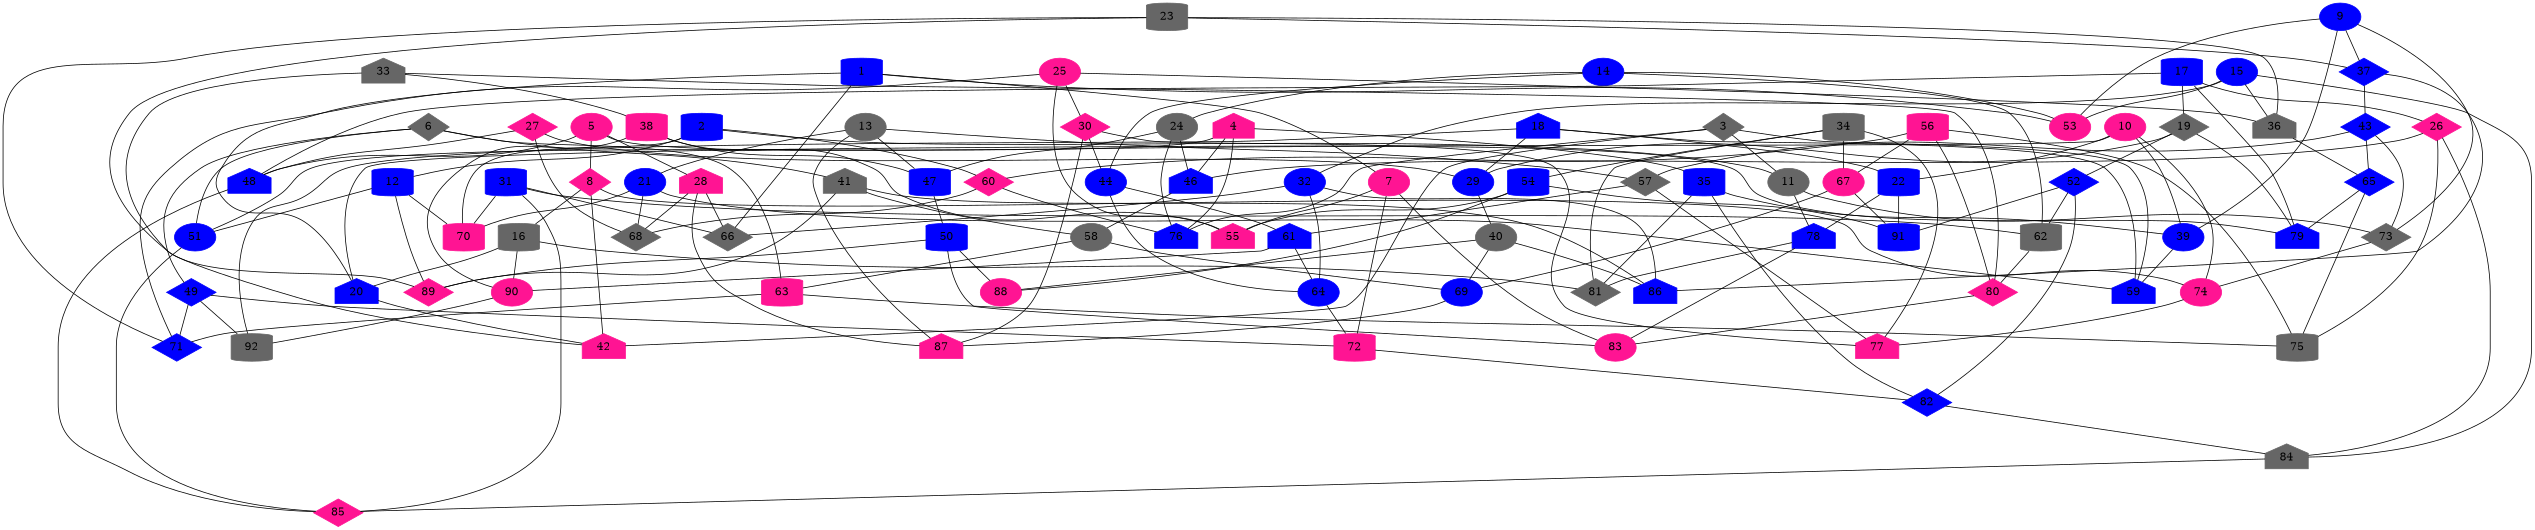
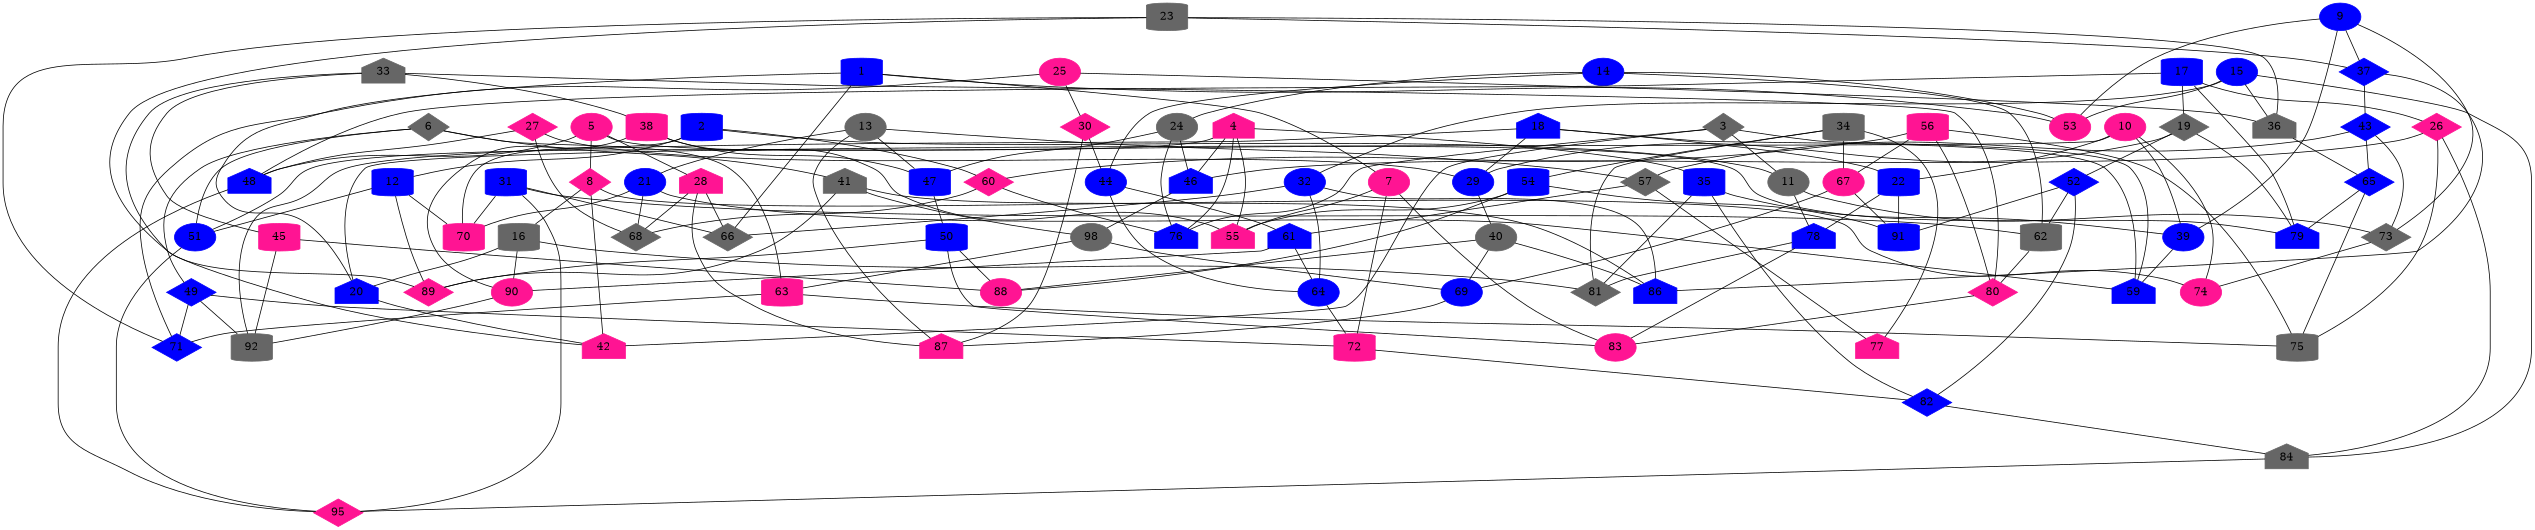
(1564, 181) -> none
(1080, 197) -> (1246, 182)
none -> (279, 237)
(1091, 237) -> (1091, 237)
(2042, 328) -> none
(338, 513) -> (338, 513)
